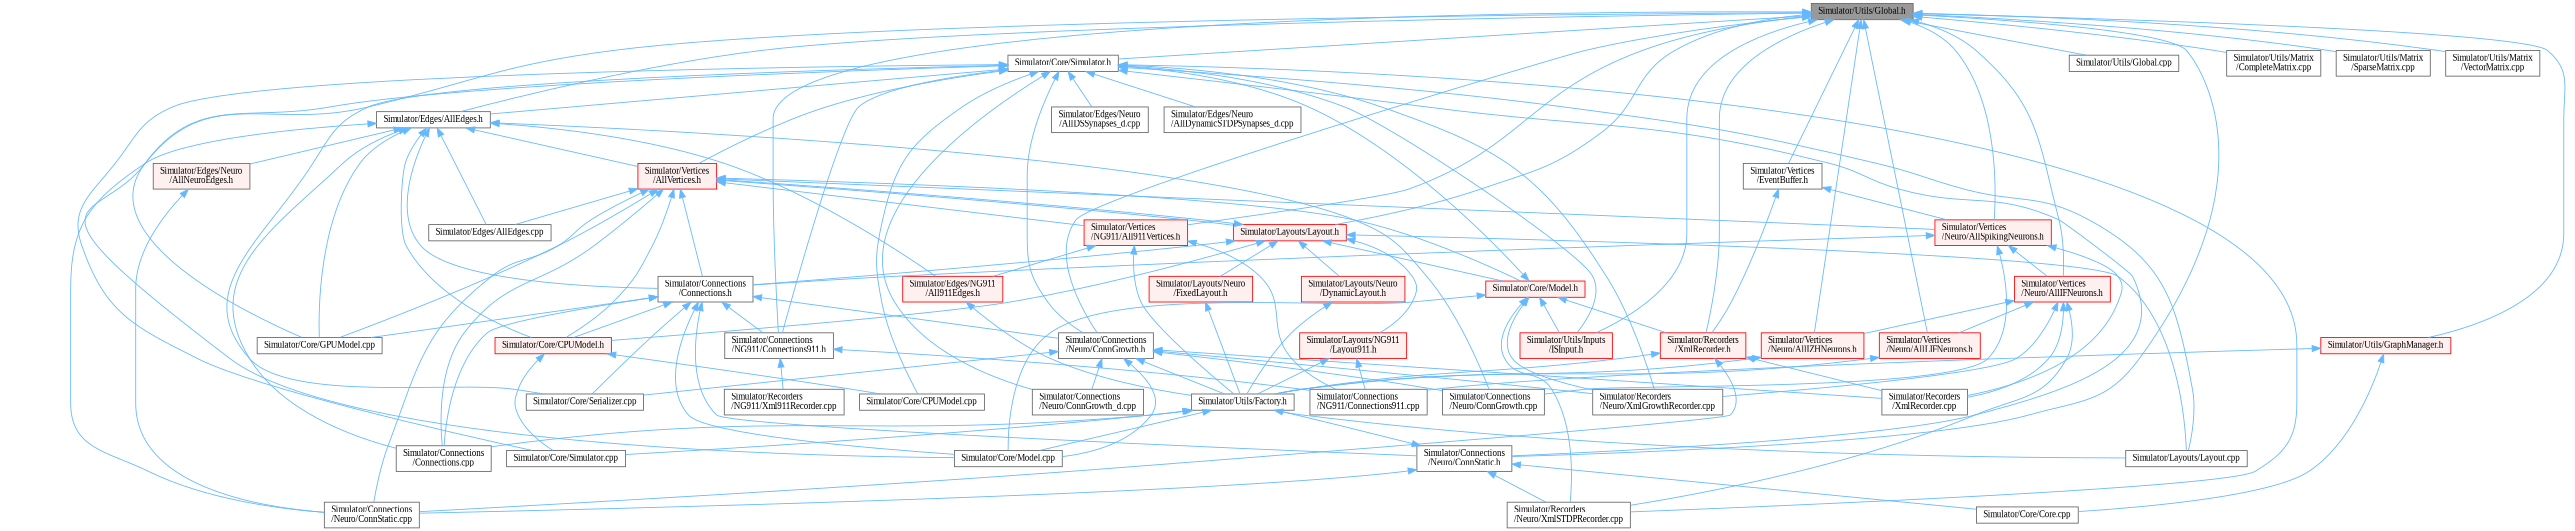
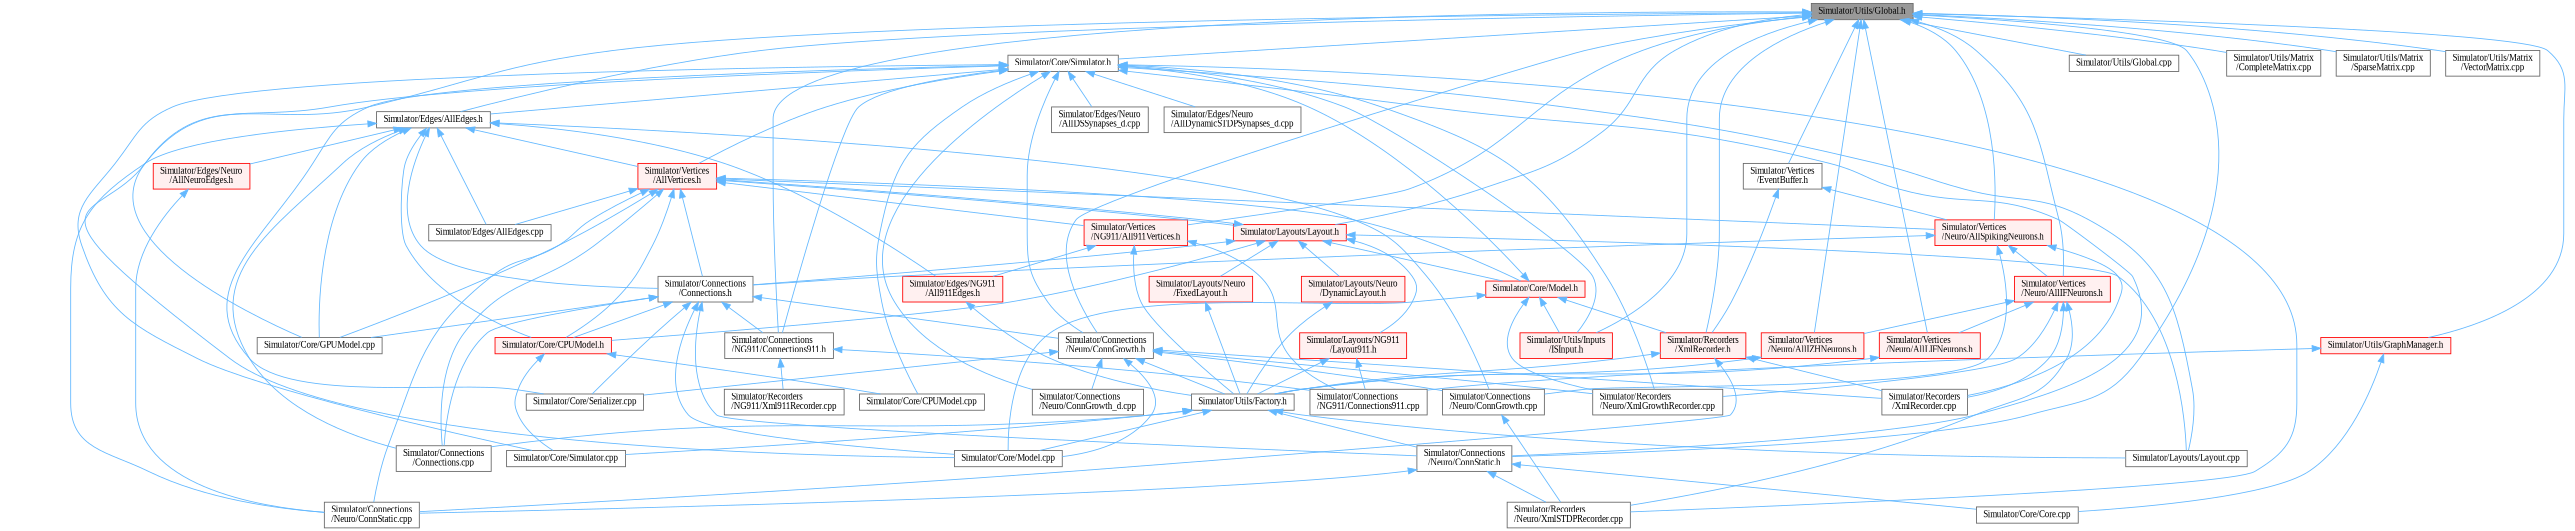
(202, 176) -> (202, 176)
(1557, 399) -> (1540, 472)
(1344, 427) -> (1347, 430)
